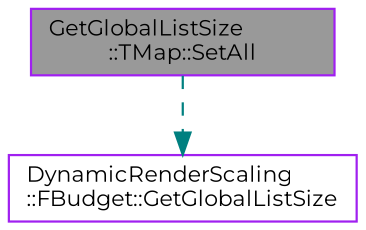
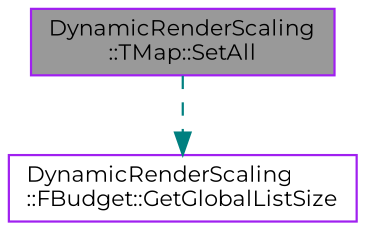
(183, 42) -> (183, 42)
